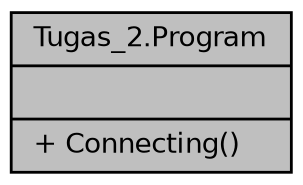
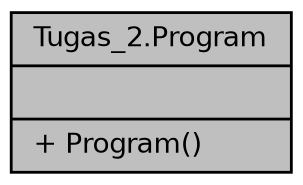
(137, 144) -> (119, 144)
